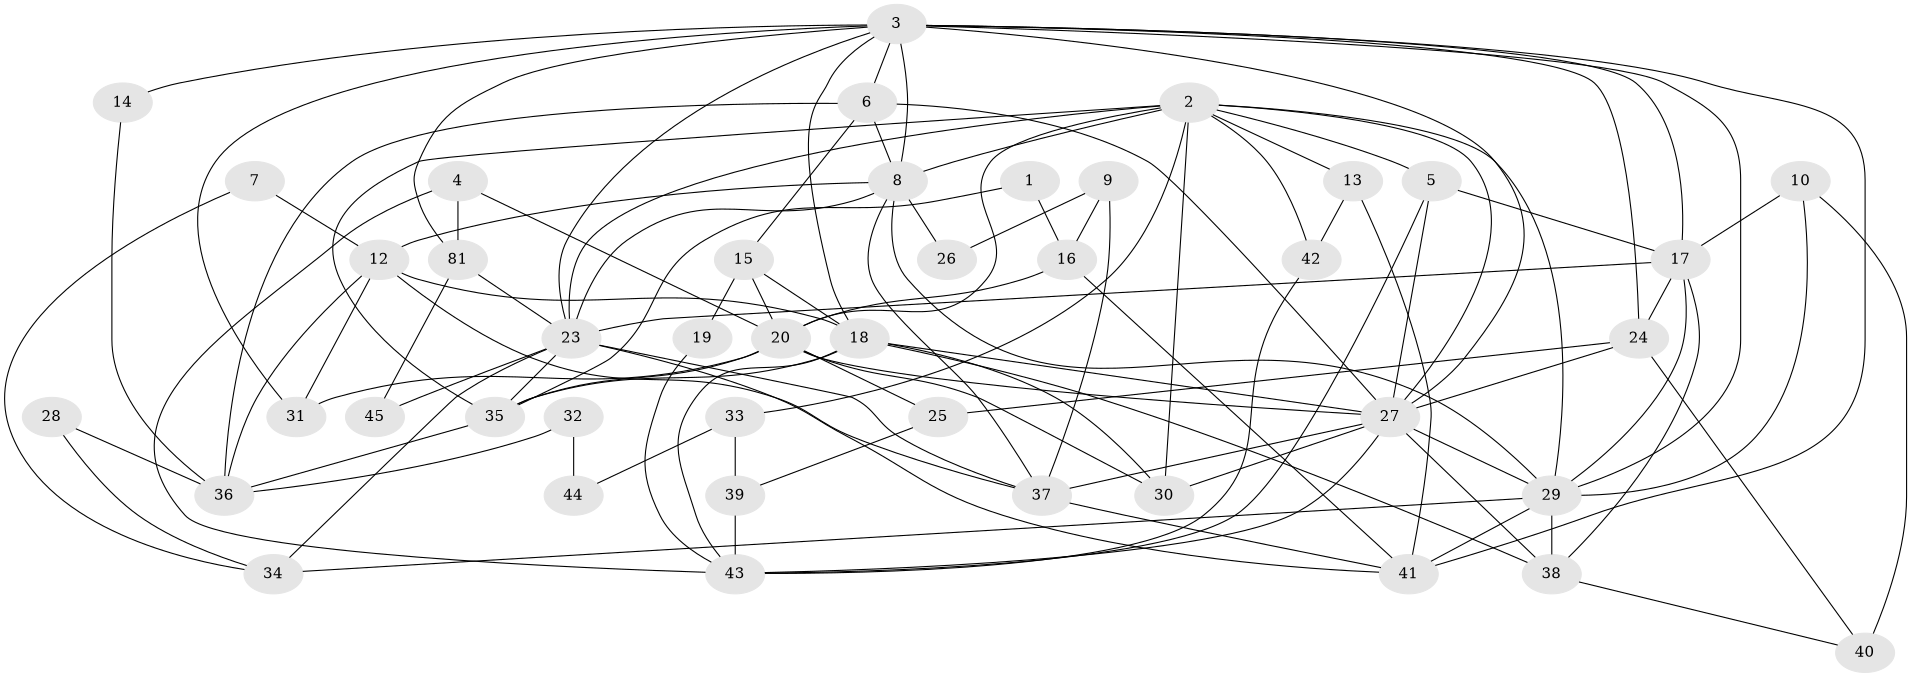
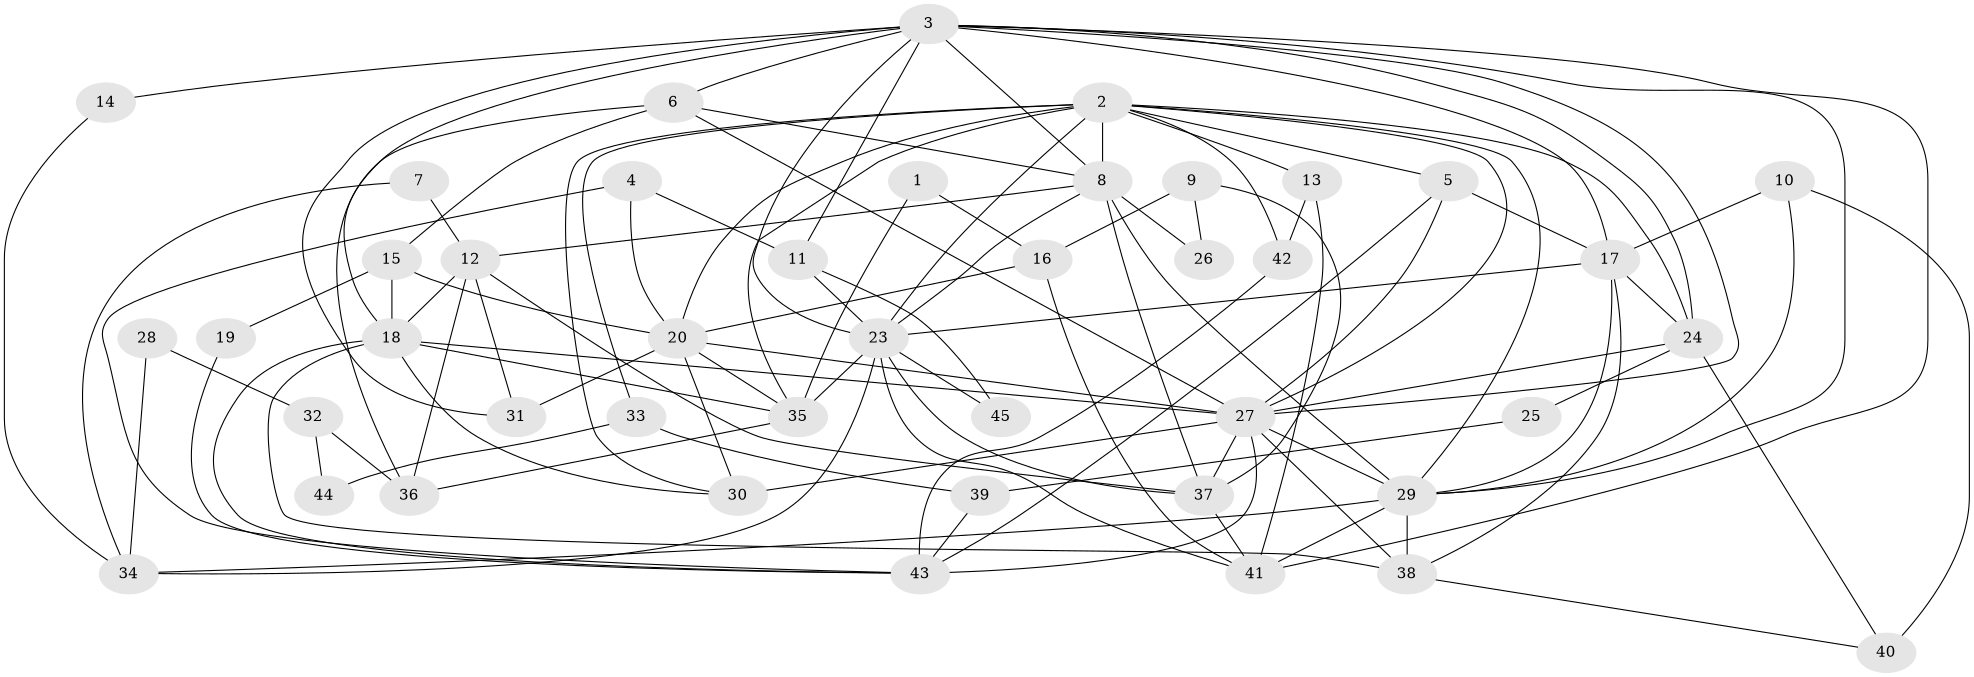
none -> (1452, 134)
(458, 260) -> (798, 260)
(112, 318) -> (4, 346)
(860, 378) -> none
(138, 456) -> (230, 378)
